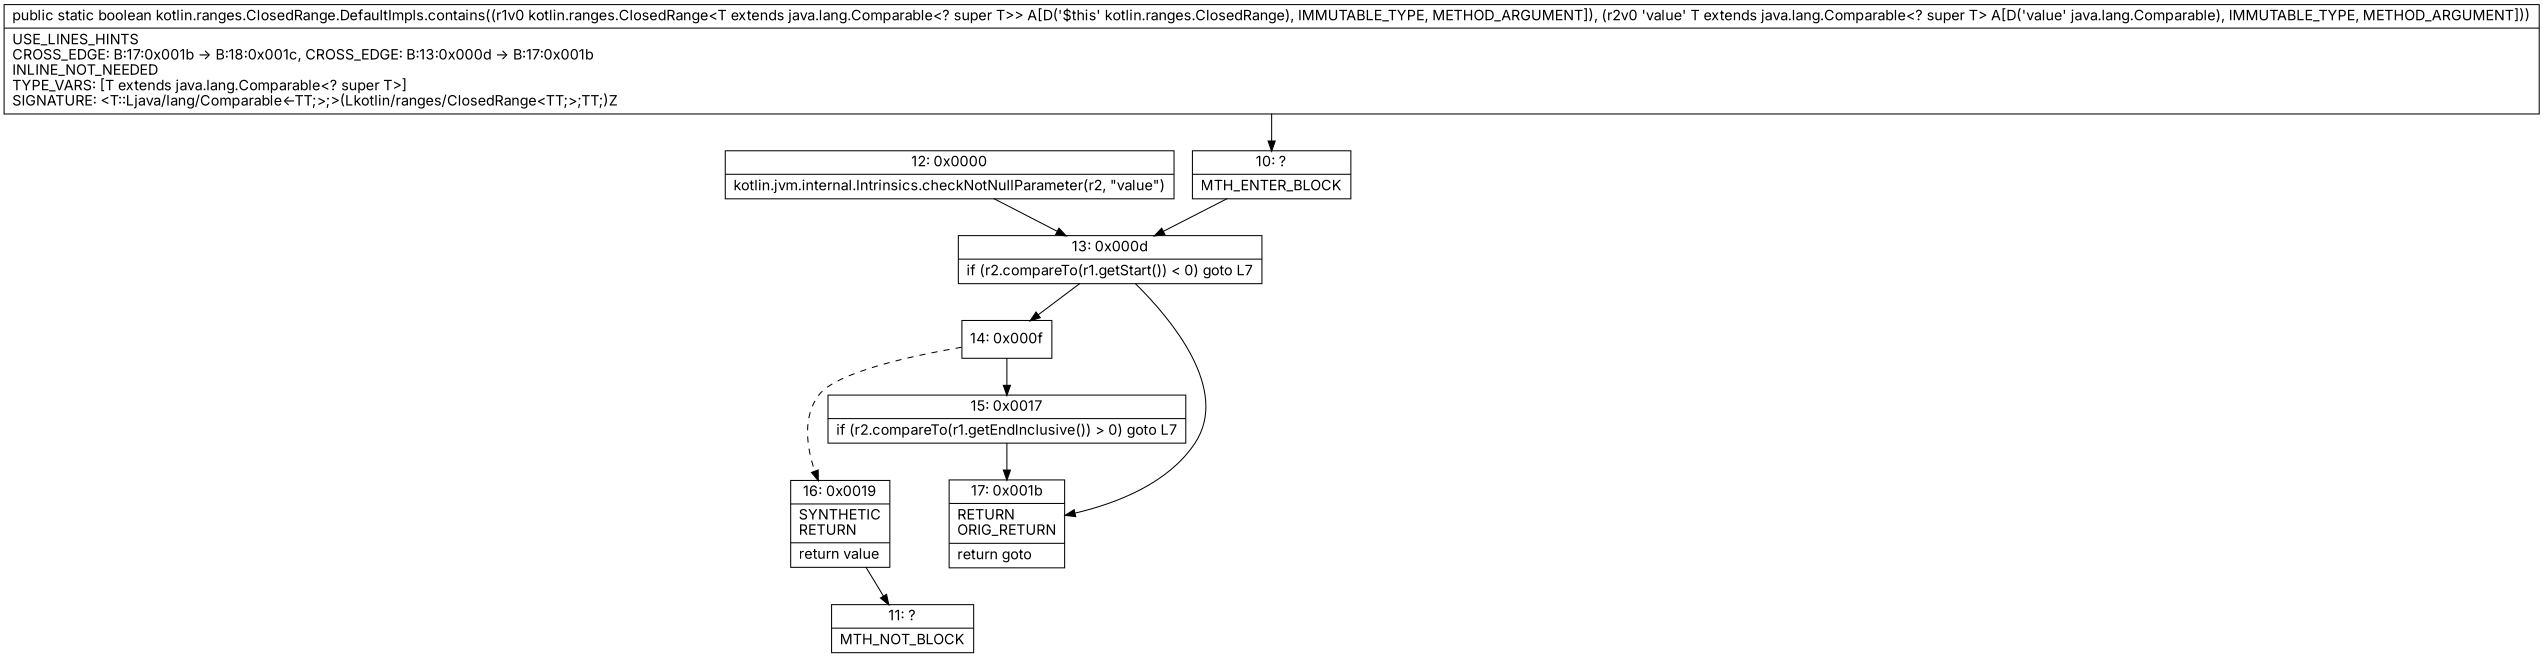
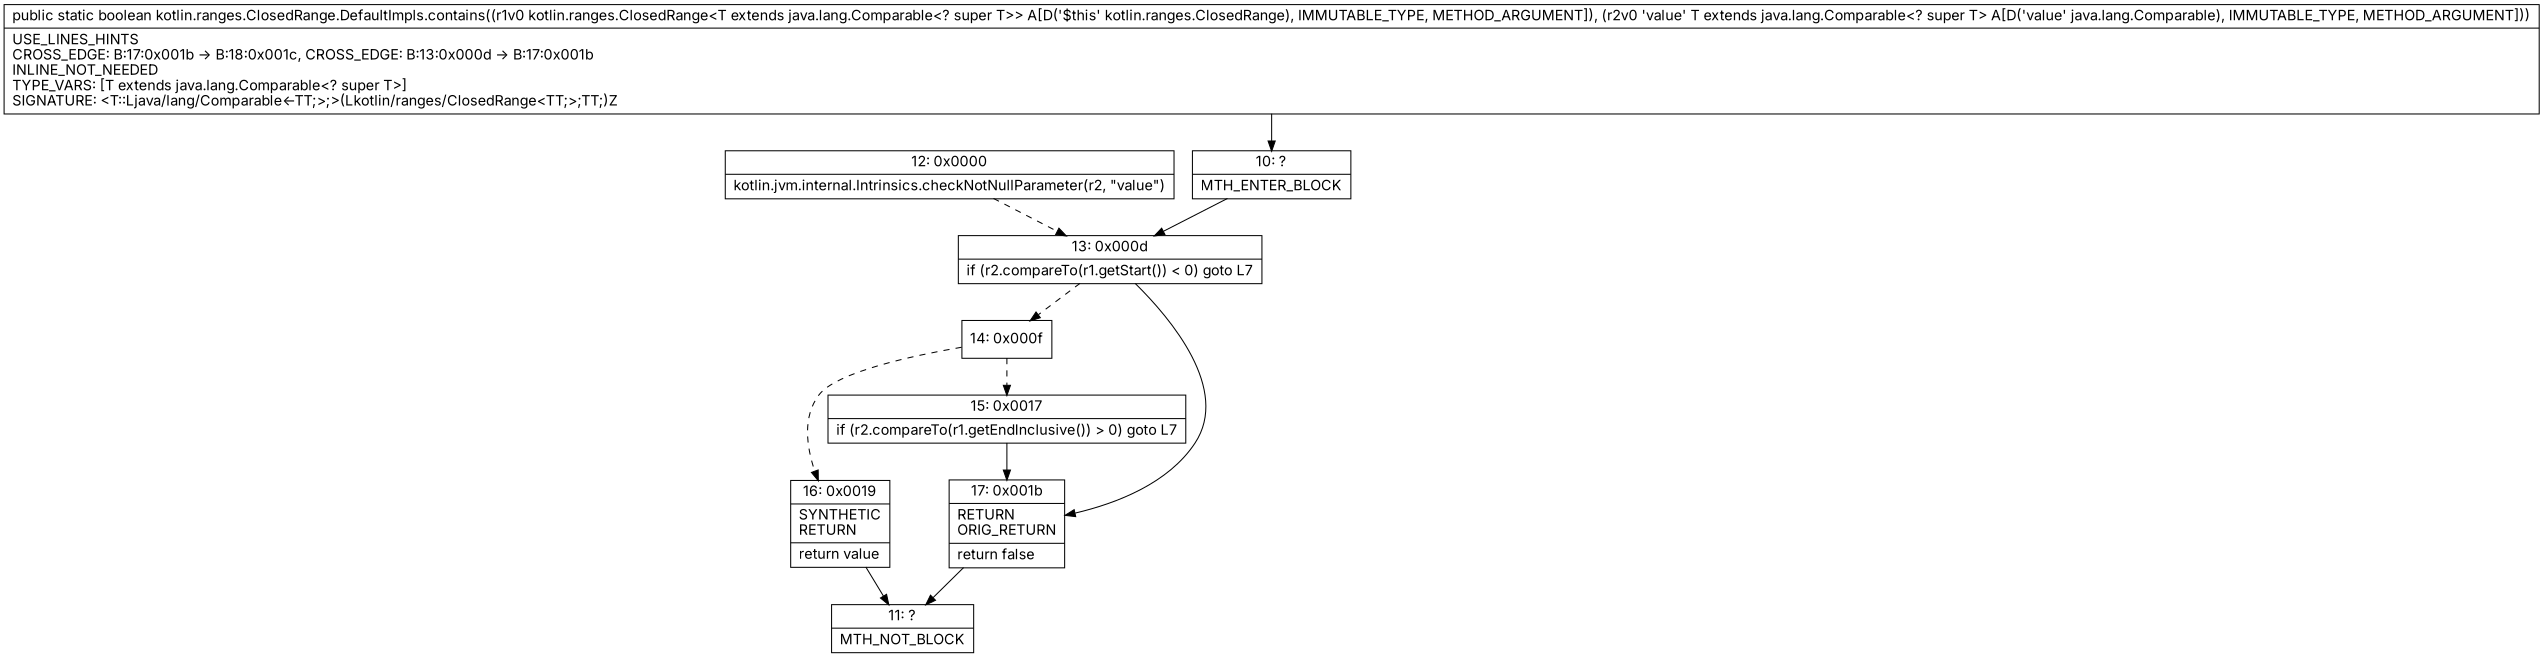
(1025, 215) -> (1025, 215)
(1059, 299) -> (1059, 299)
(1007, 372) -> (1007, 372)
(995, 555) -> (996, 555)
none -> (948, 583)
